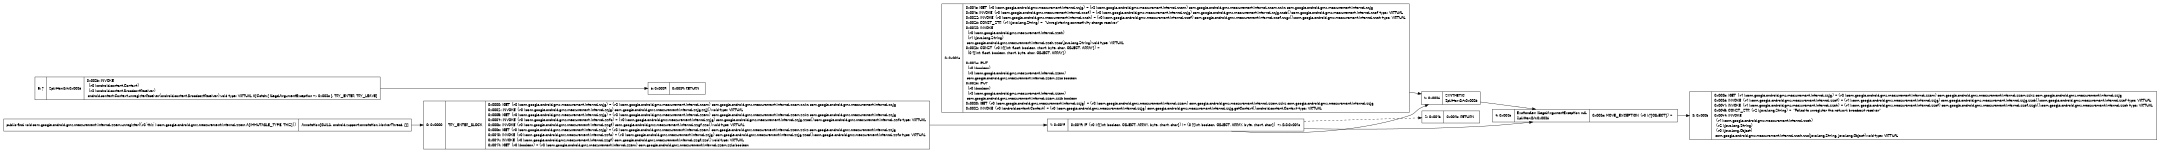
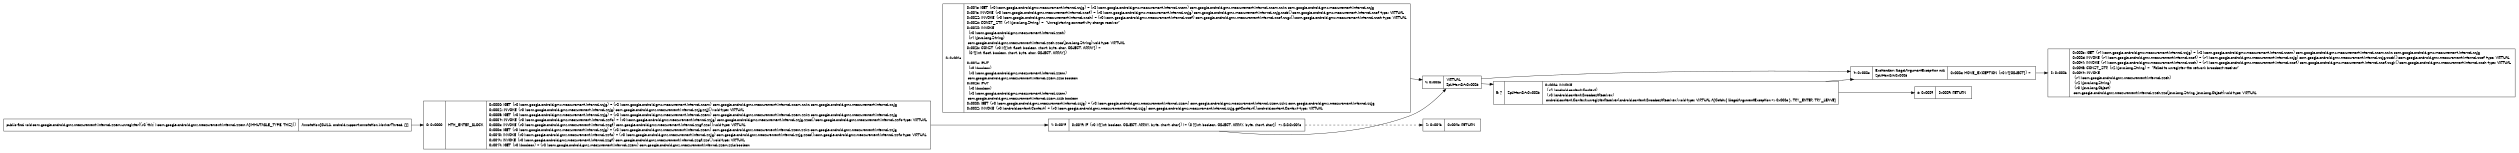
none -> (1486, 84)
(113, 86) -> (1571, 90)
(1455, 95) -> (1454, 80)
(465, 125) -> (466, 125)
(1417, 129) -> (1838, 80)
